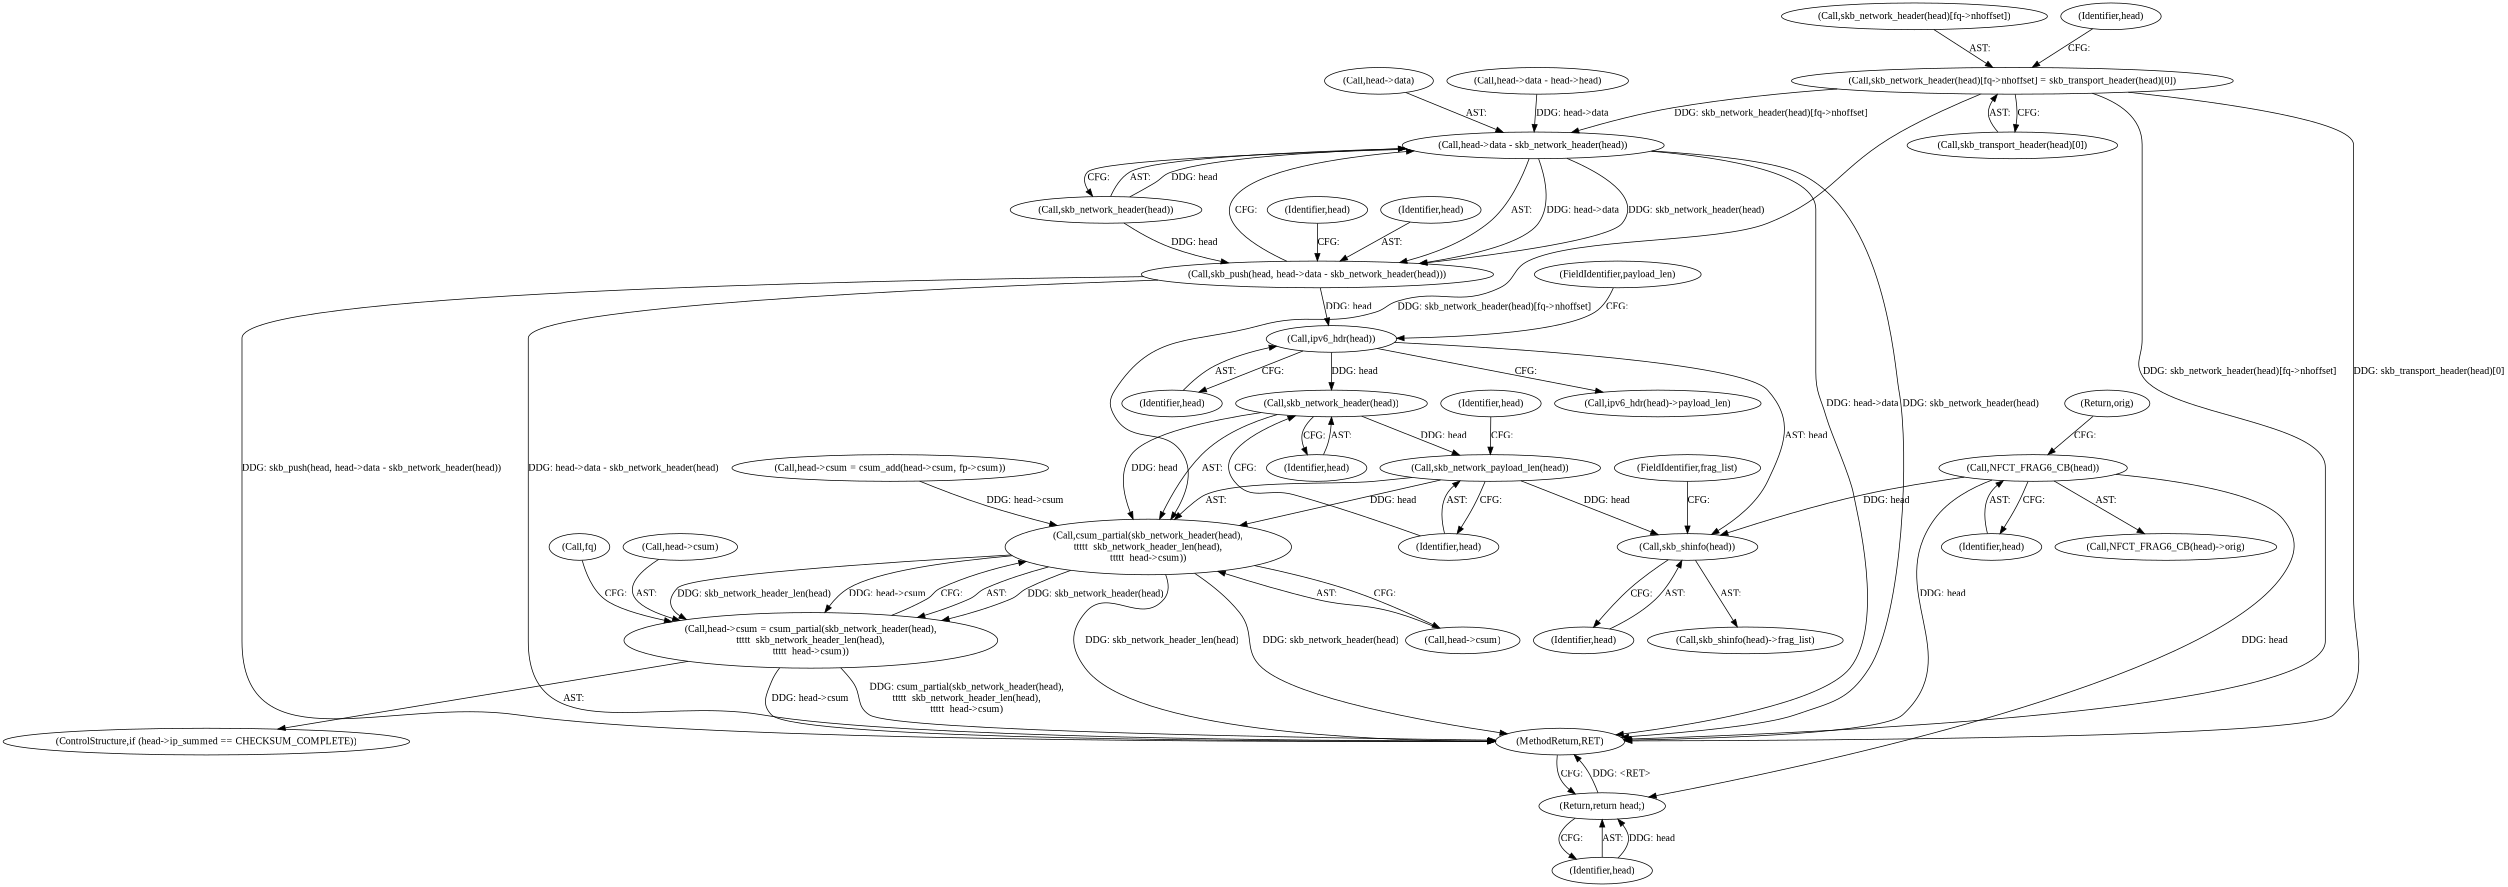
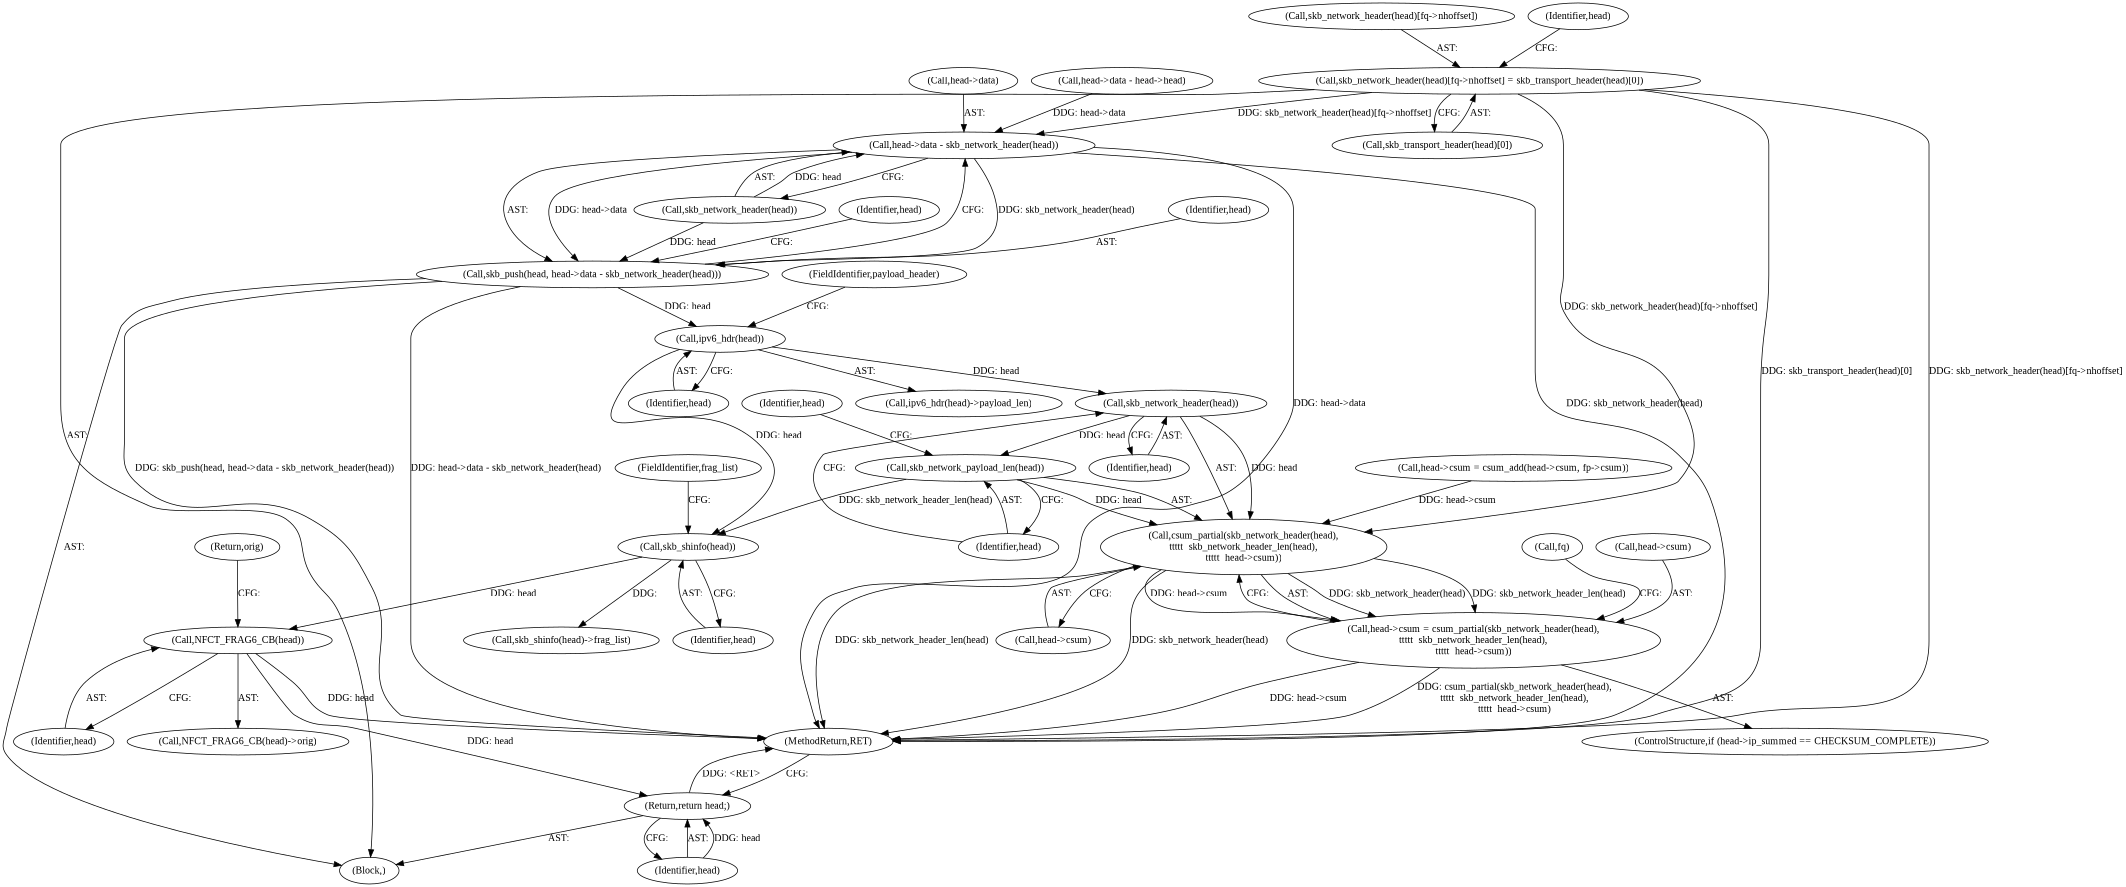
(1618, 274) -> (874, 274)
(1527, 371) -> (867, 371)
(1806, 436) -> (779, 436)
(1845, 499) -> (470, 592)
(1607, 500) -> (916, 500)
(1732, 594) -> (646, 594)
none -> (369, 871)
